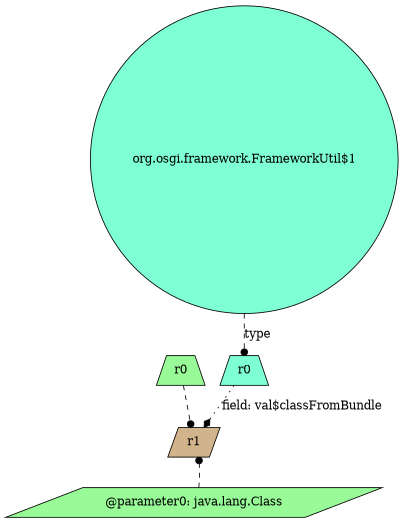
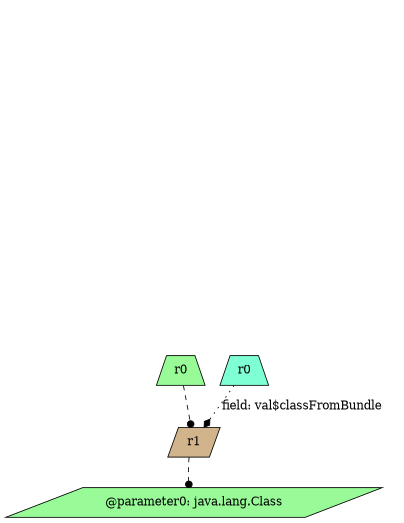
(244, 160) -> none
(199, 476) -> (188, 469)
